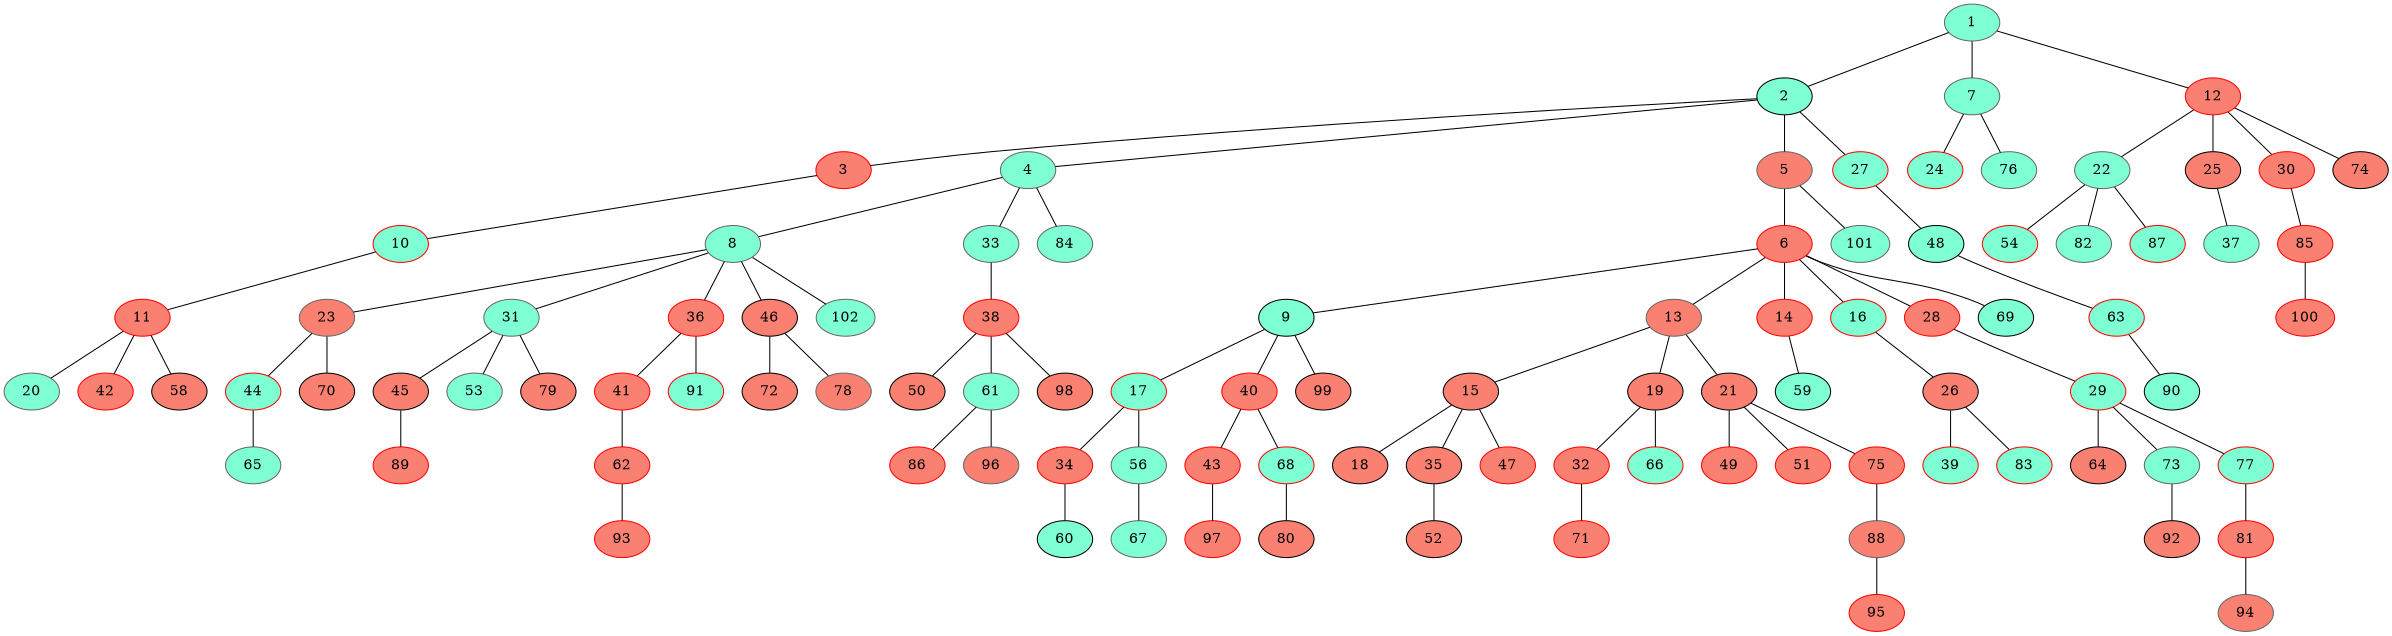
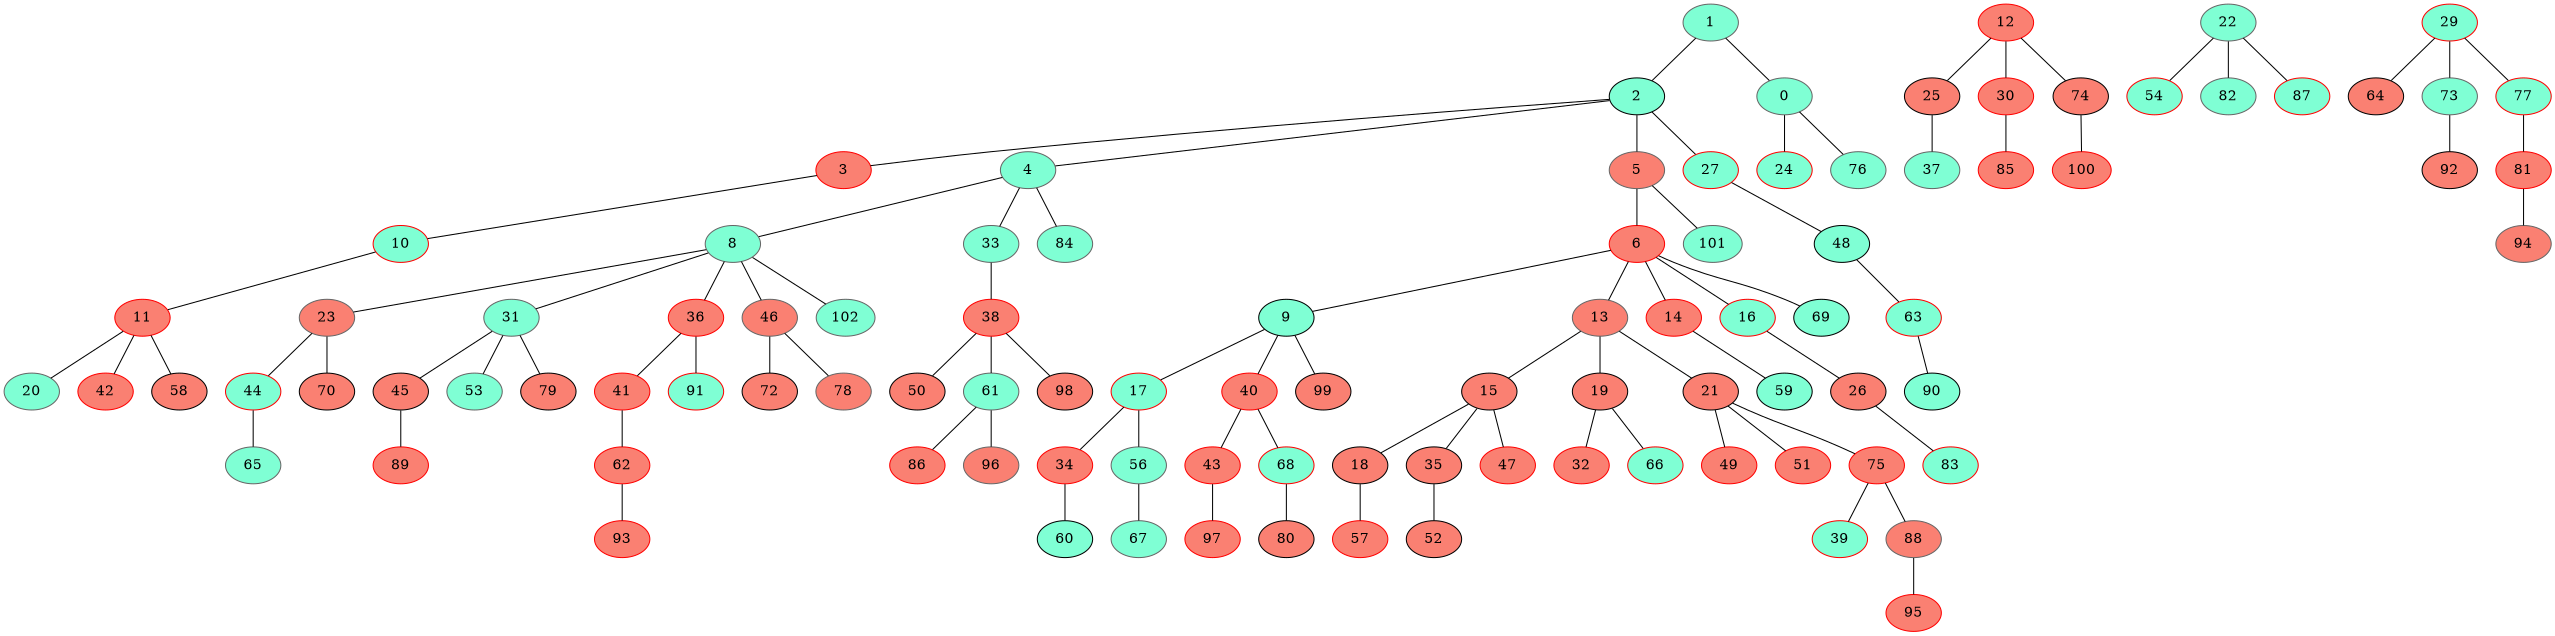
(2093, 59) -> none
(1972, 96) -> (1785, 96)
(2158, 133) -> none
(2305, 281) -> (2081, 133)
(770, 318) -> (770, 318)
(1932, 318) -> none
(1951, 429) -> (1858, 502)
none -> (1360, 539)
(1582, 539) -> none
